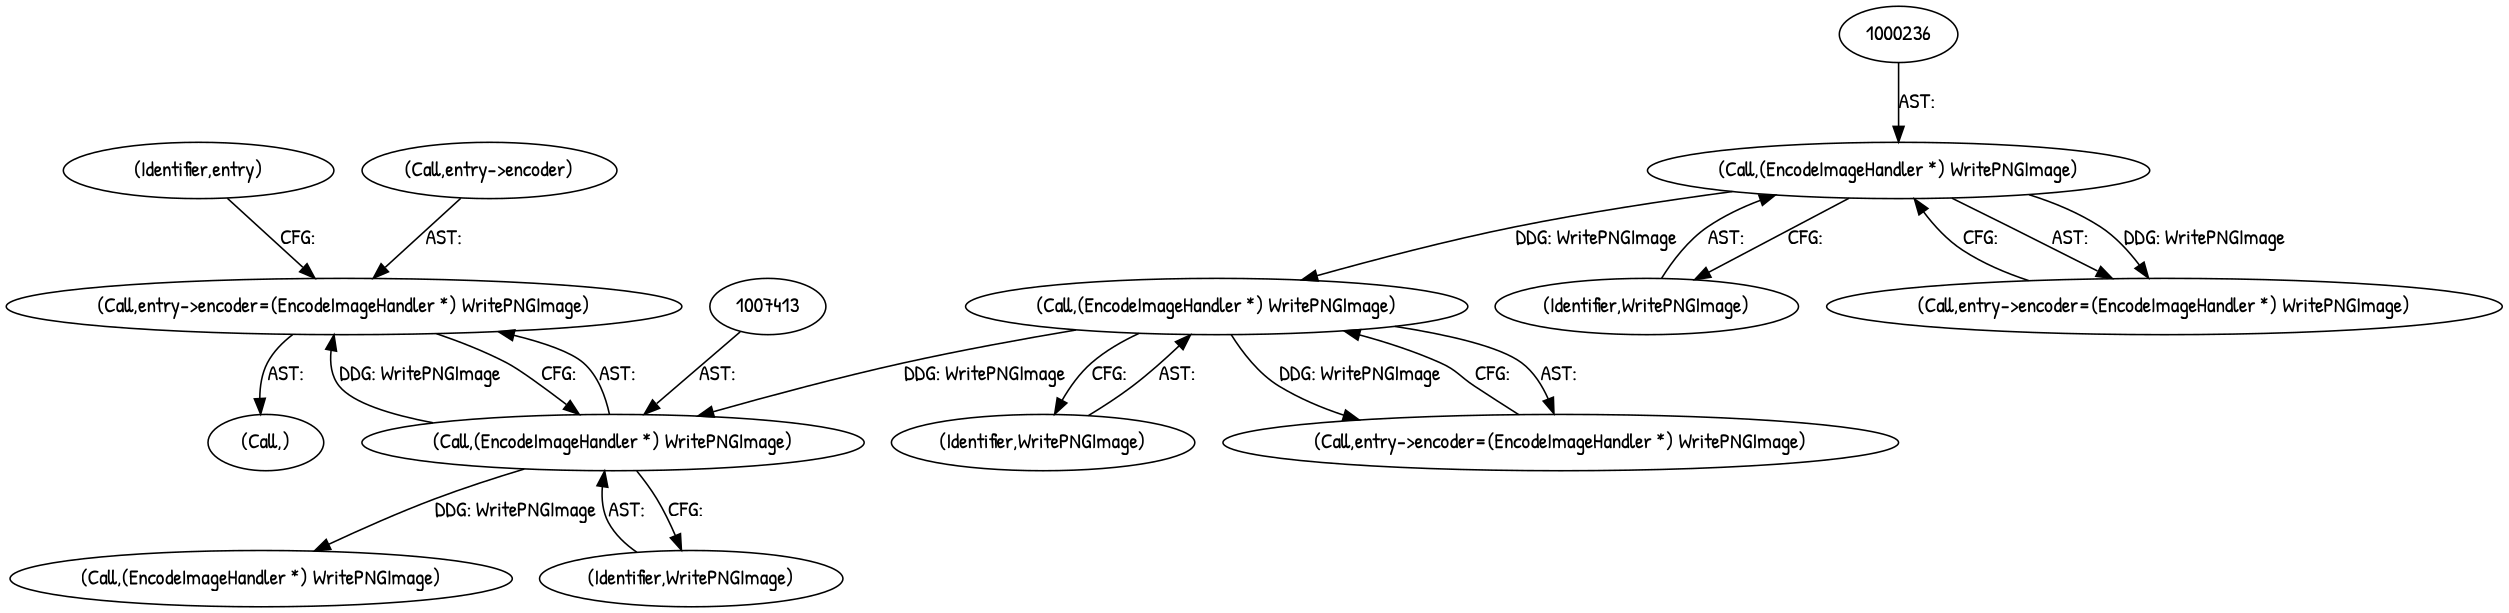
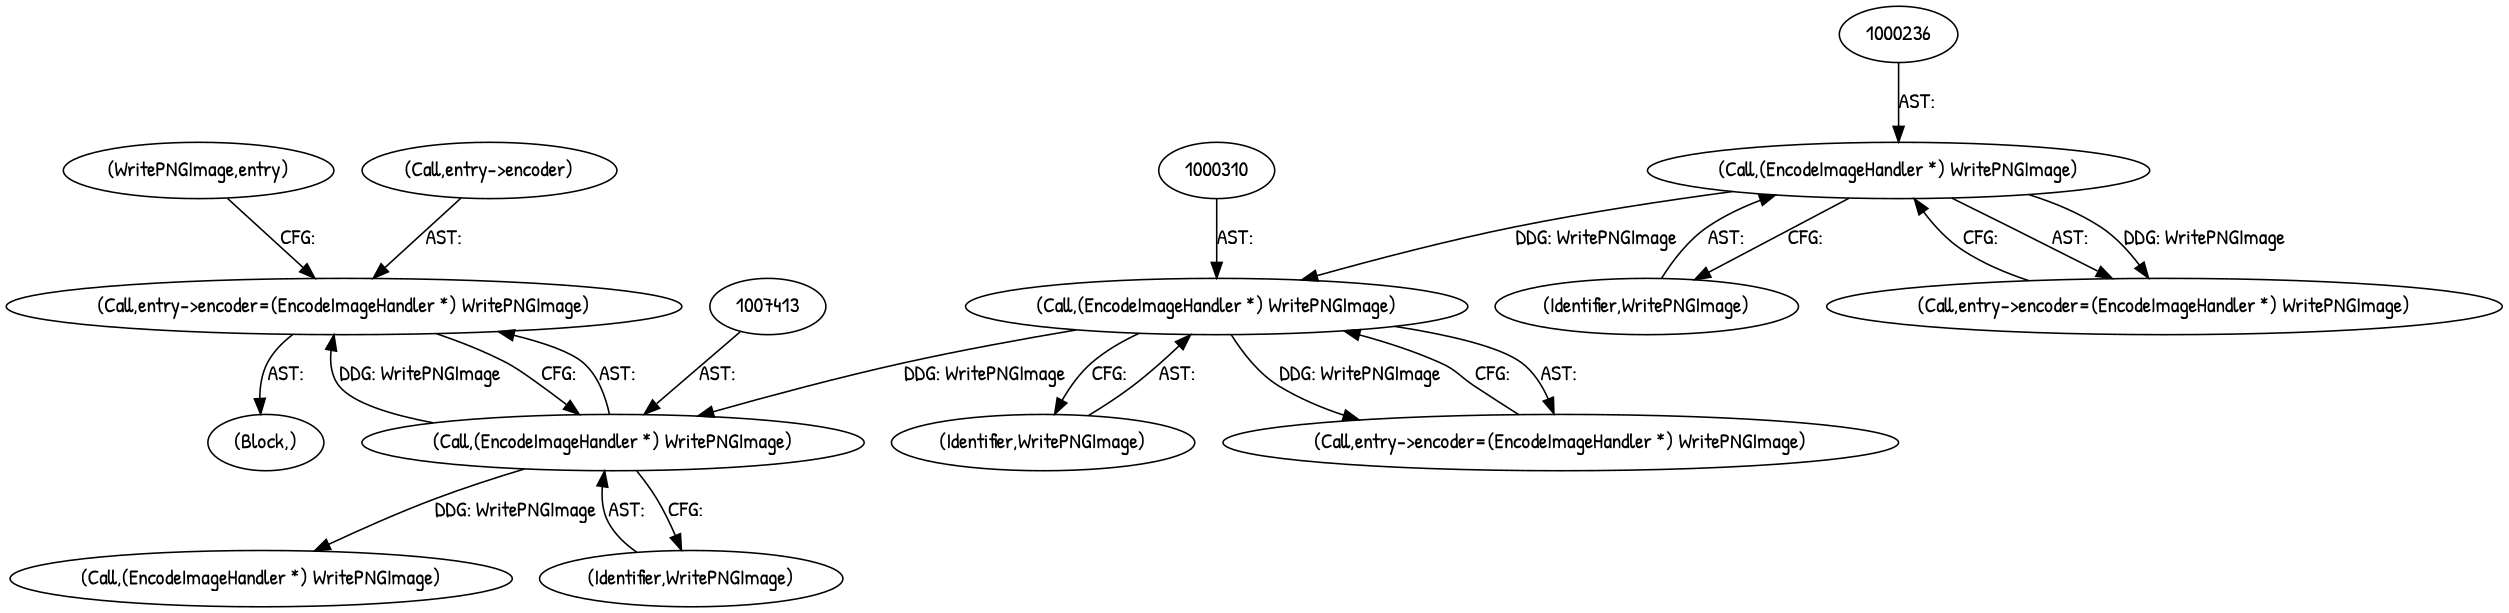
(199, 170) -> (199, 170)
none -> (1217, 170)
(266, 443) -> (266, 443)
